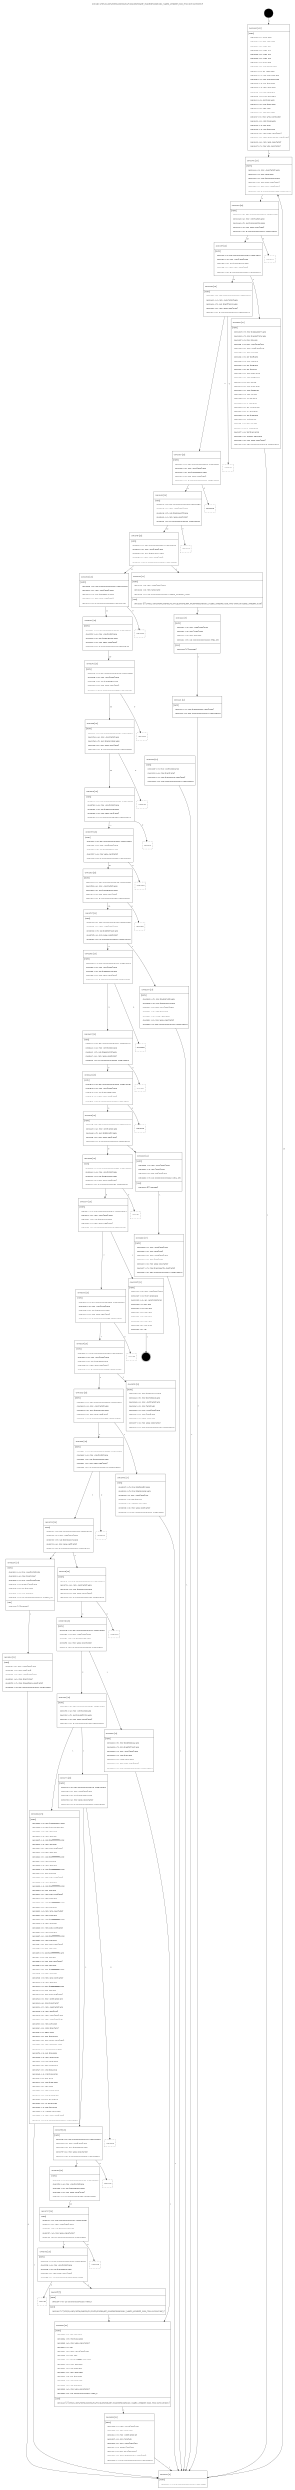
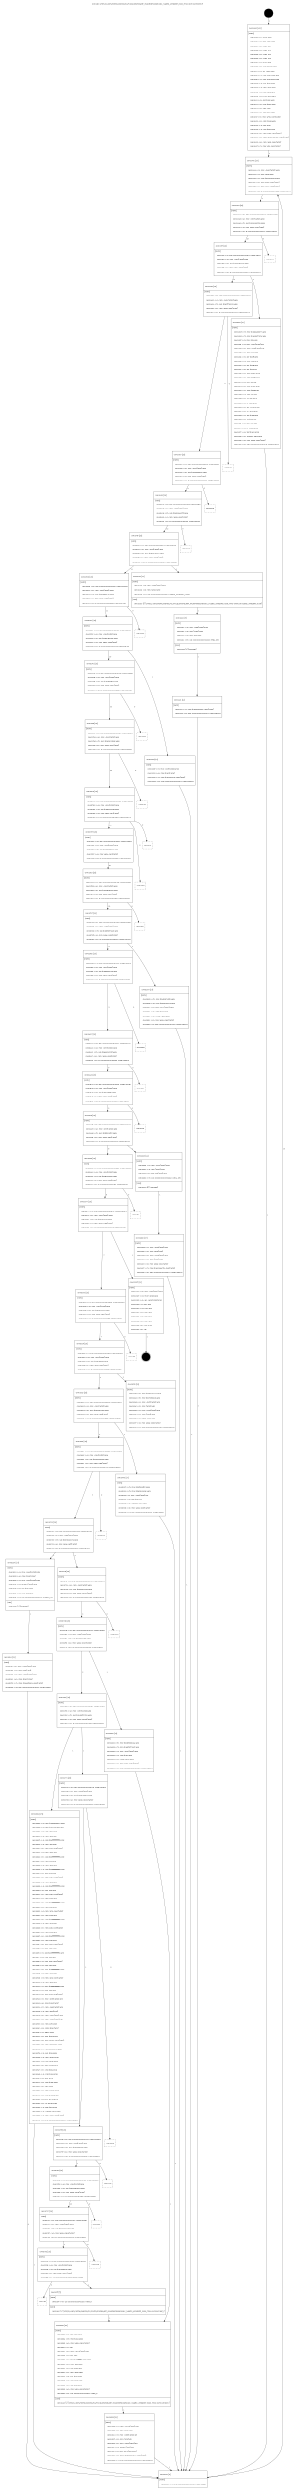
none -> (154, 700)
(135, 871) -> (138, 850)
none -> (96, 2224)
